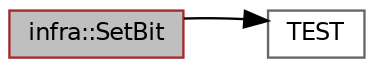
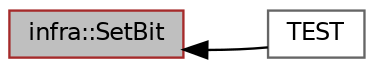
(214, 18) -> (238, 49)
